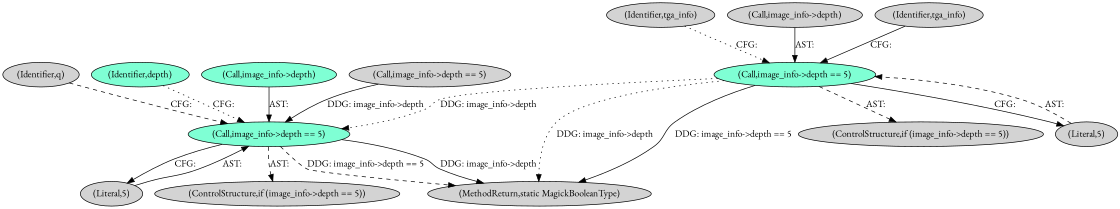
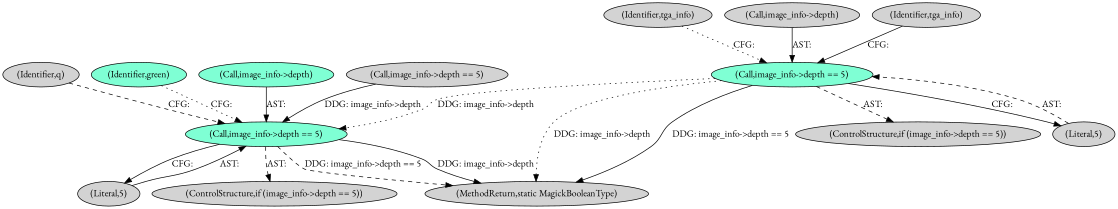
(140, 75) -> (139, 75)
